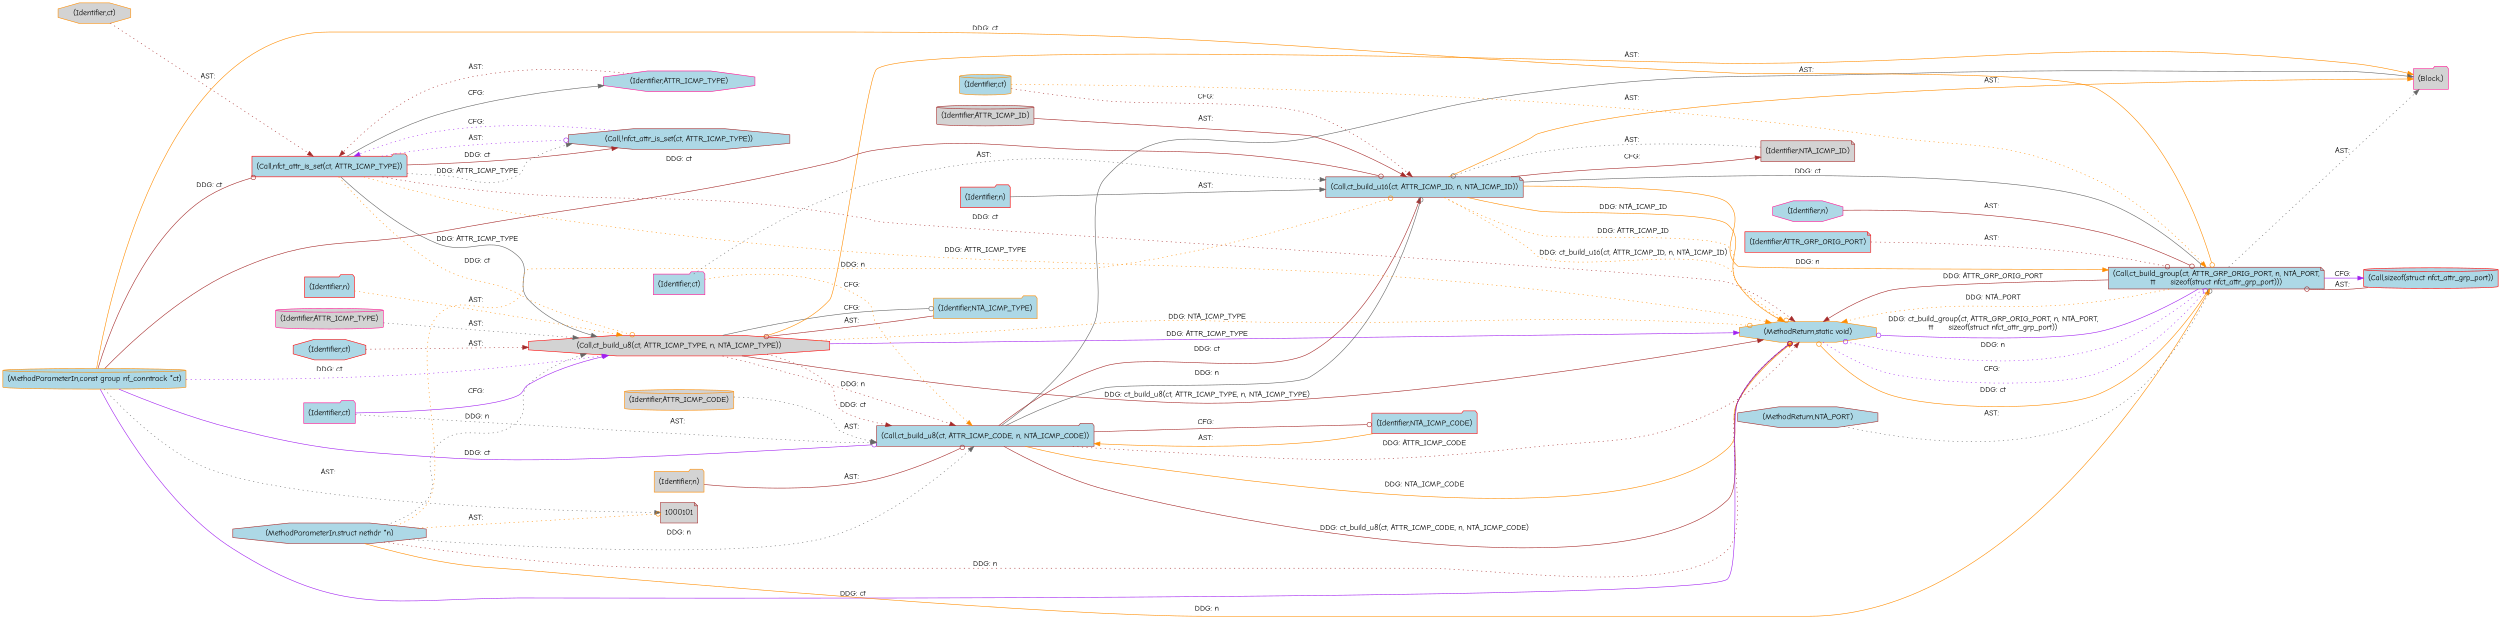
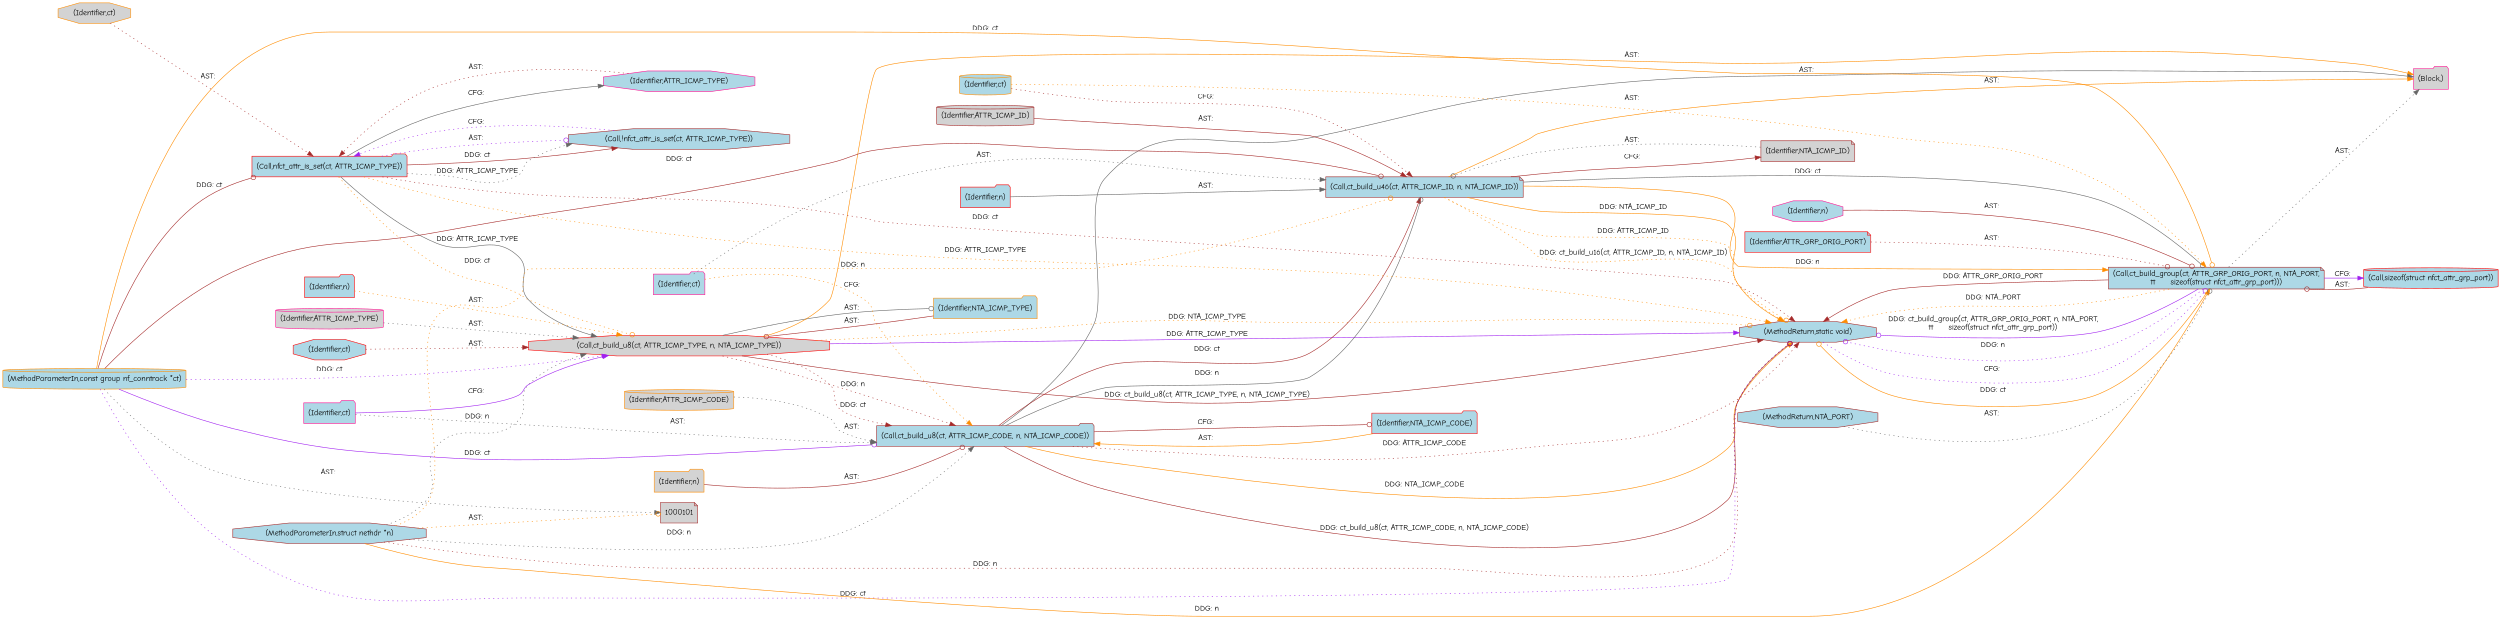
(1424, 187) -> (1424, 187)
(853, 308) -> (853, 308)
(1808, 332) -> (1808, 332)
(998, 598) -> (998, 598)
